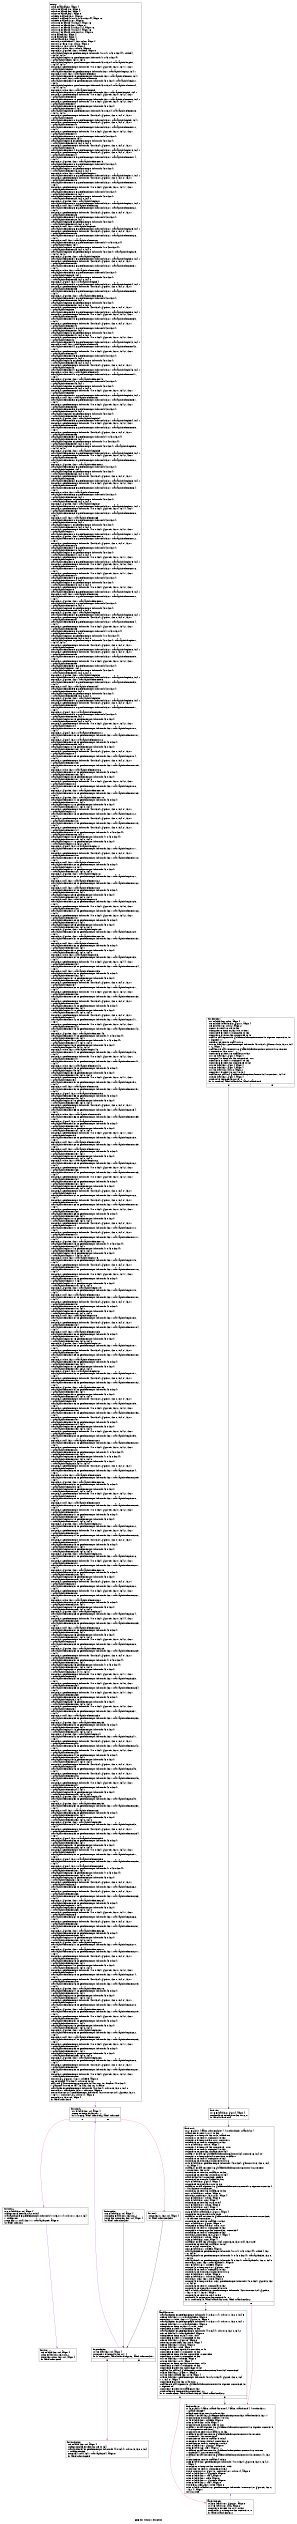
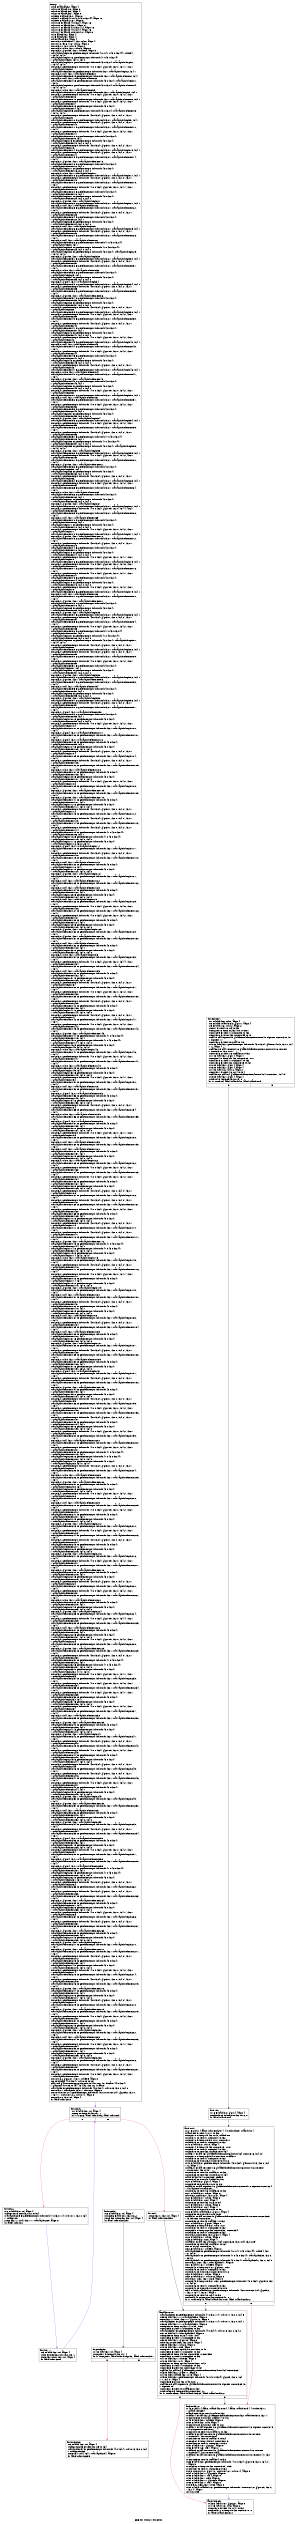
(226, 1042) -> (226, 1042)
(95, 2237) -> (93, 2239)
(151, 2285) -> (172, 2265)
(55, 2355) -> (58, 2355)
(191, 2464) -> (191, 2464)
(231, 2497) -> (229, 2496)
